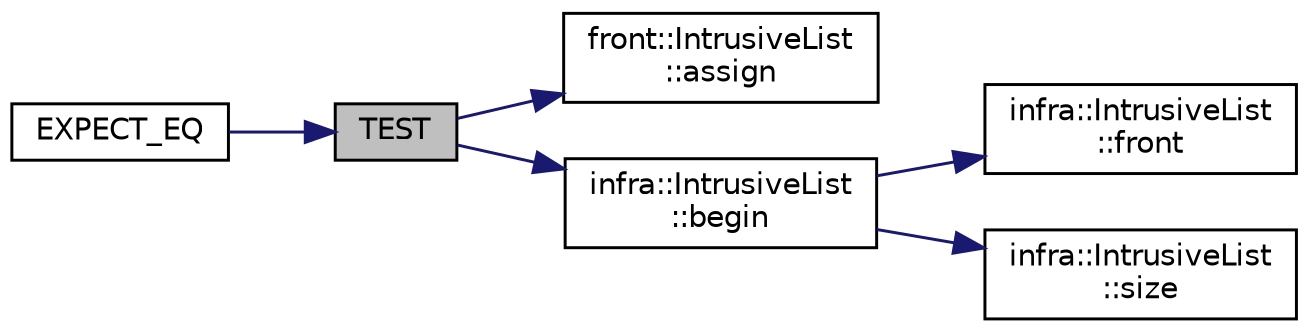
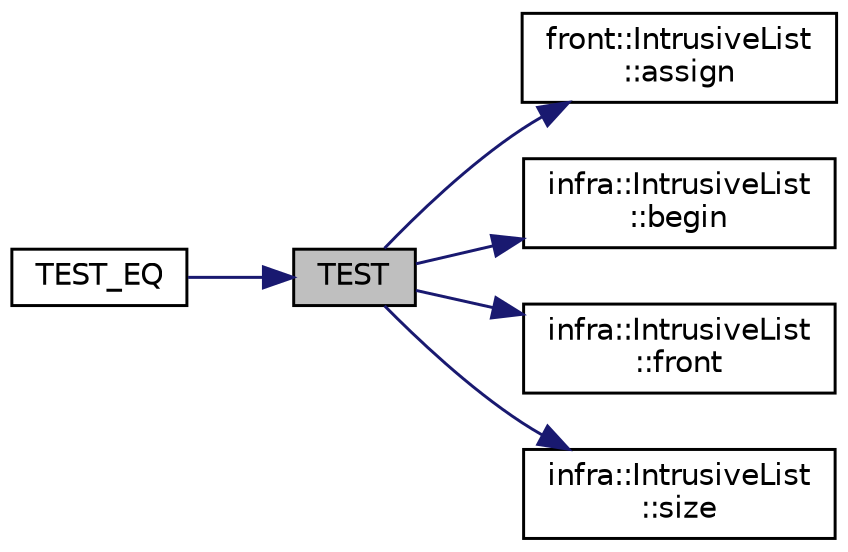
(120, 132) -> (99, 277)
(915, 169) -> (455, 299)
(915, 236) -> (459, 375)
